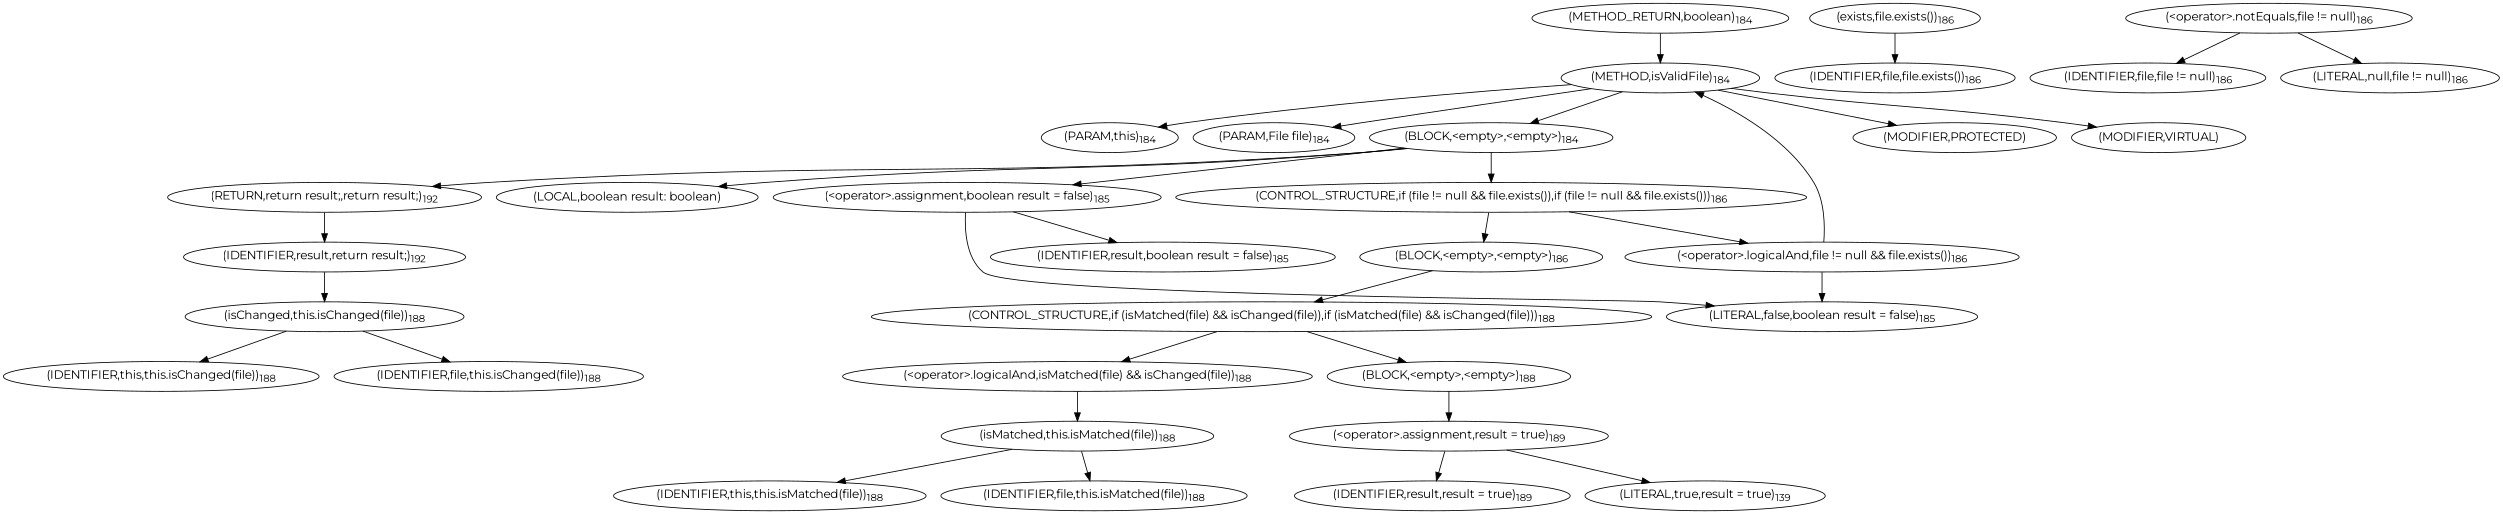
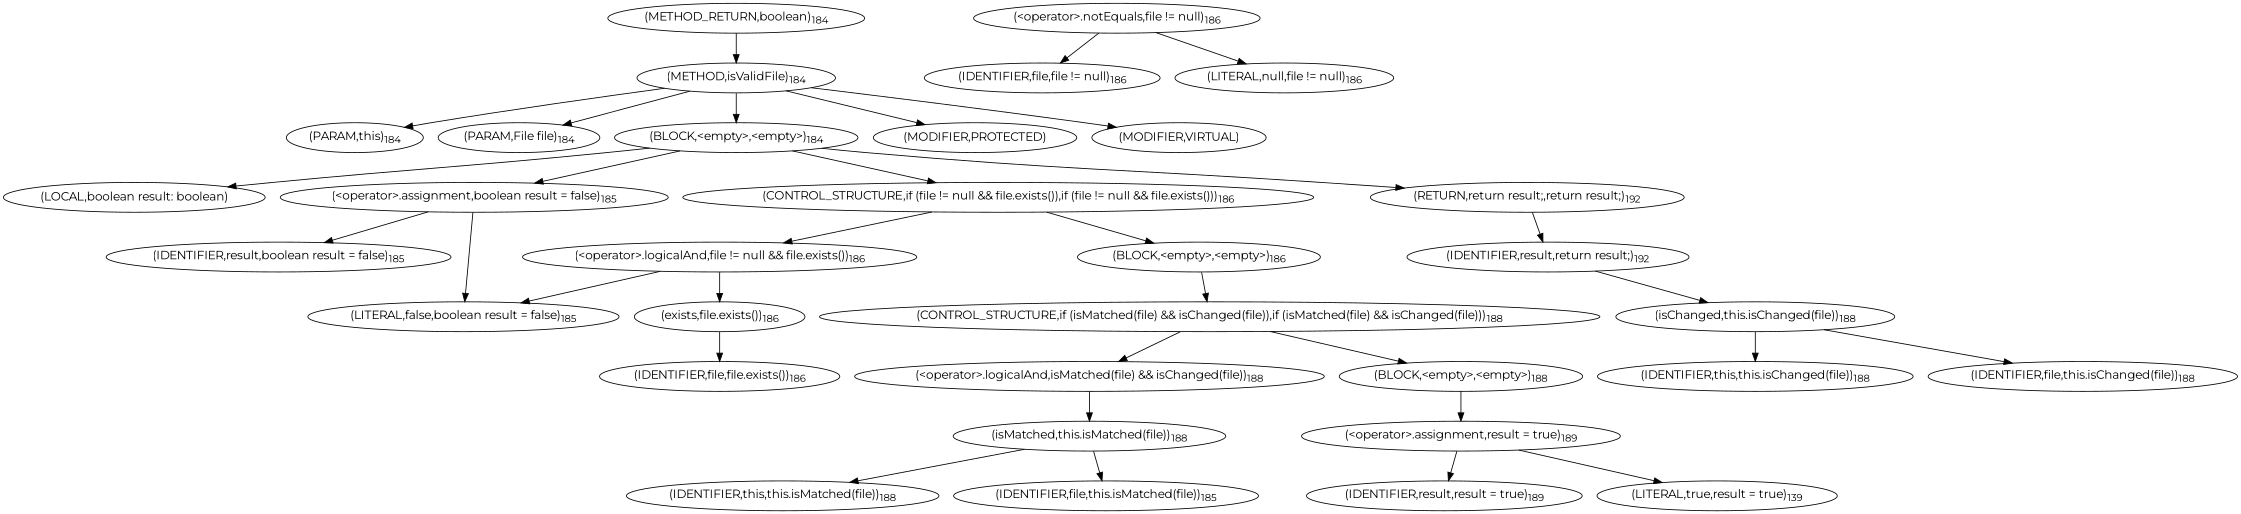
(1788, 151) -> (720, 283)
(1197, 495) -> (1209, 495)
